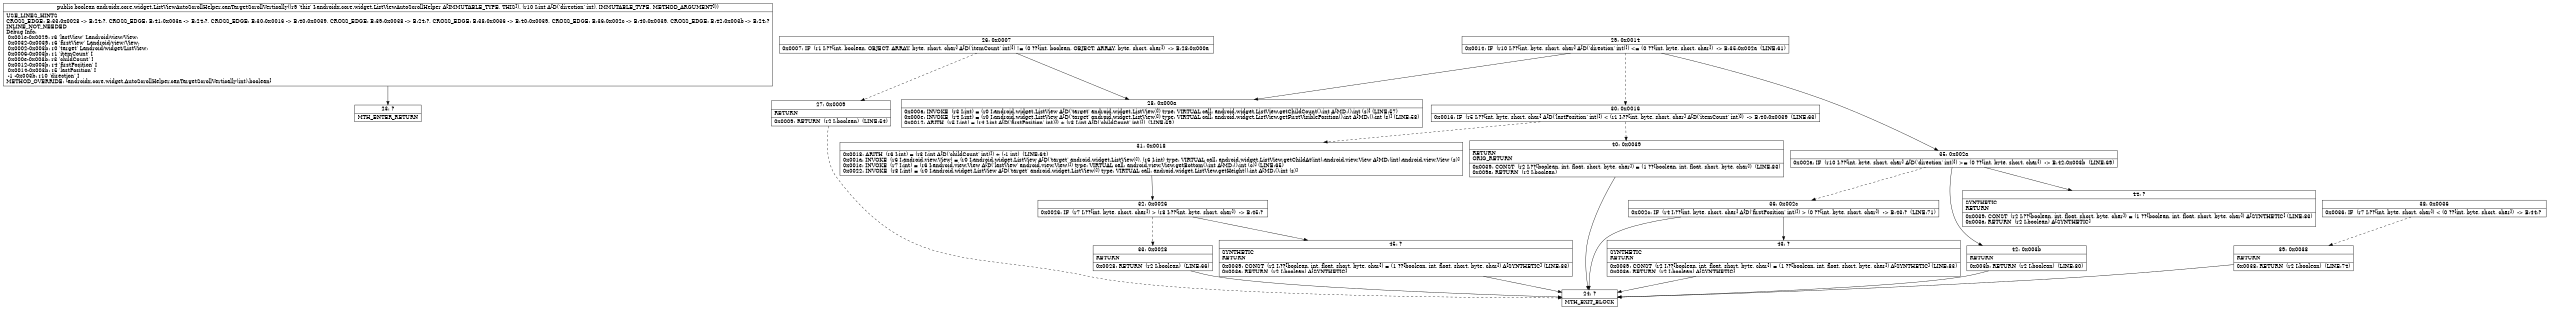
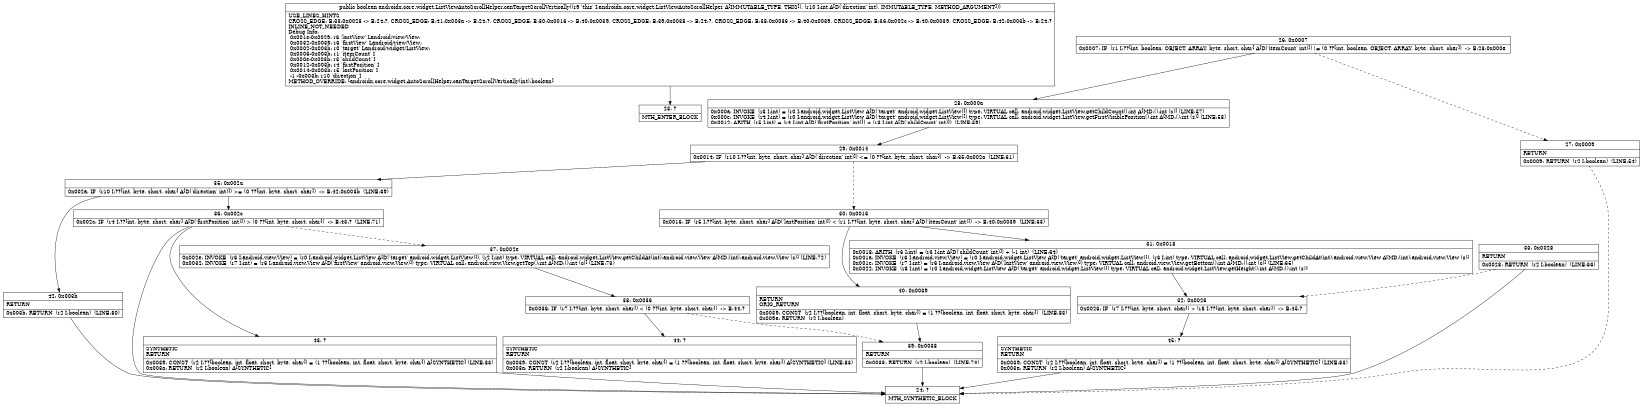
(1414, 76) -> (905, 136)
(388, 117) -> (670, 117)
(1626, 129) -> (842, 257)
(1434, 132) -> (972, 233)
(2026, 178) -> (653, 324)
(1871, 183) -> (228, 201)
(1153, 229) -> (1400, 285)
(1591, 229) -> (918, 331)
none -> (504, 257)
(1590, 302) -> (923, 399)
